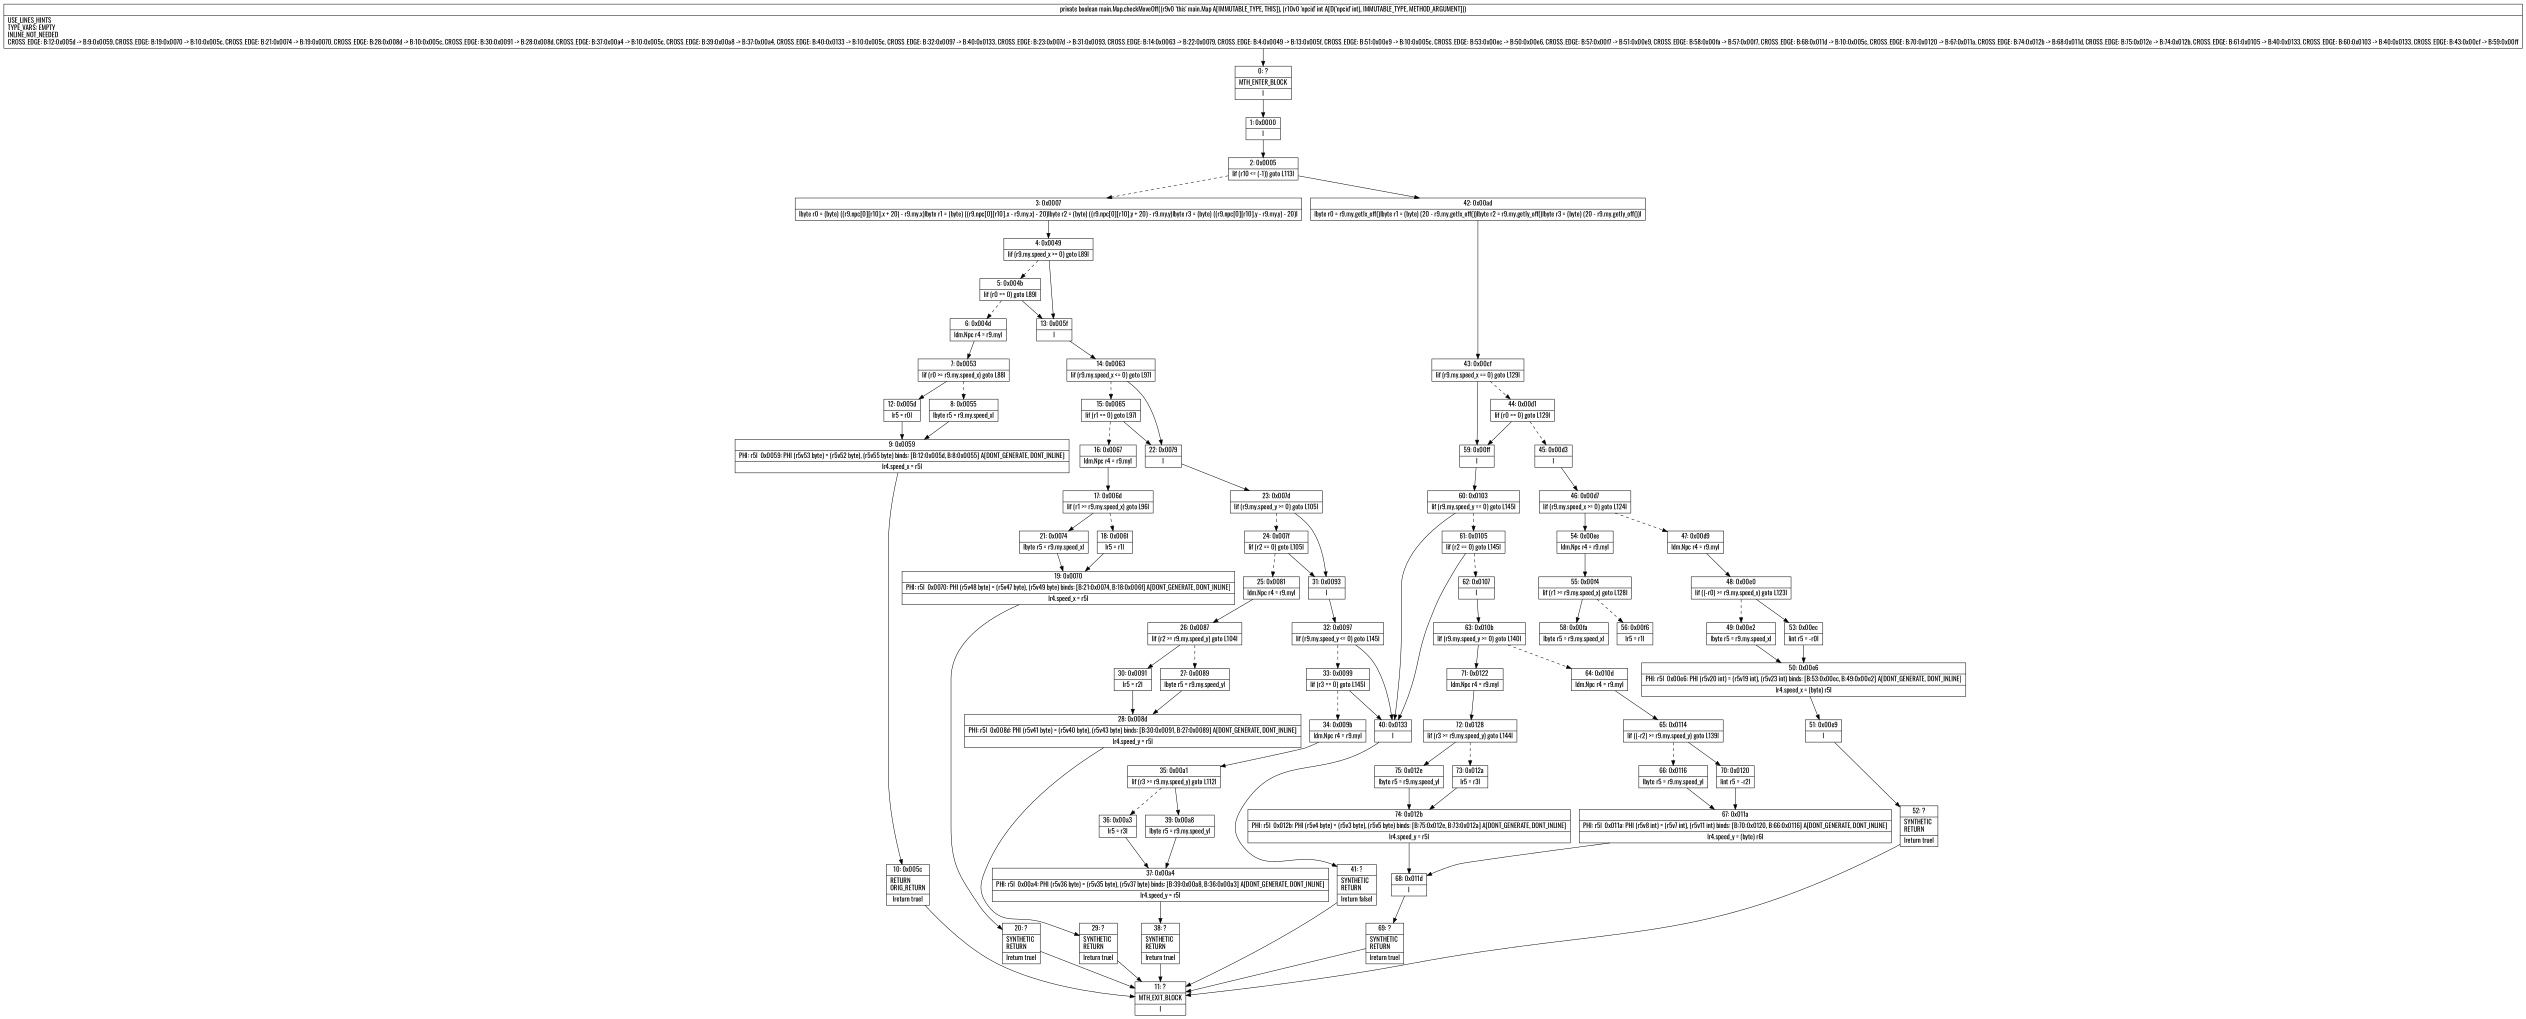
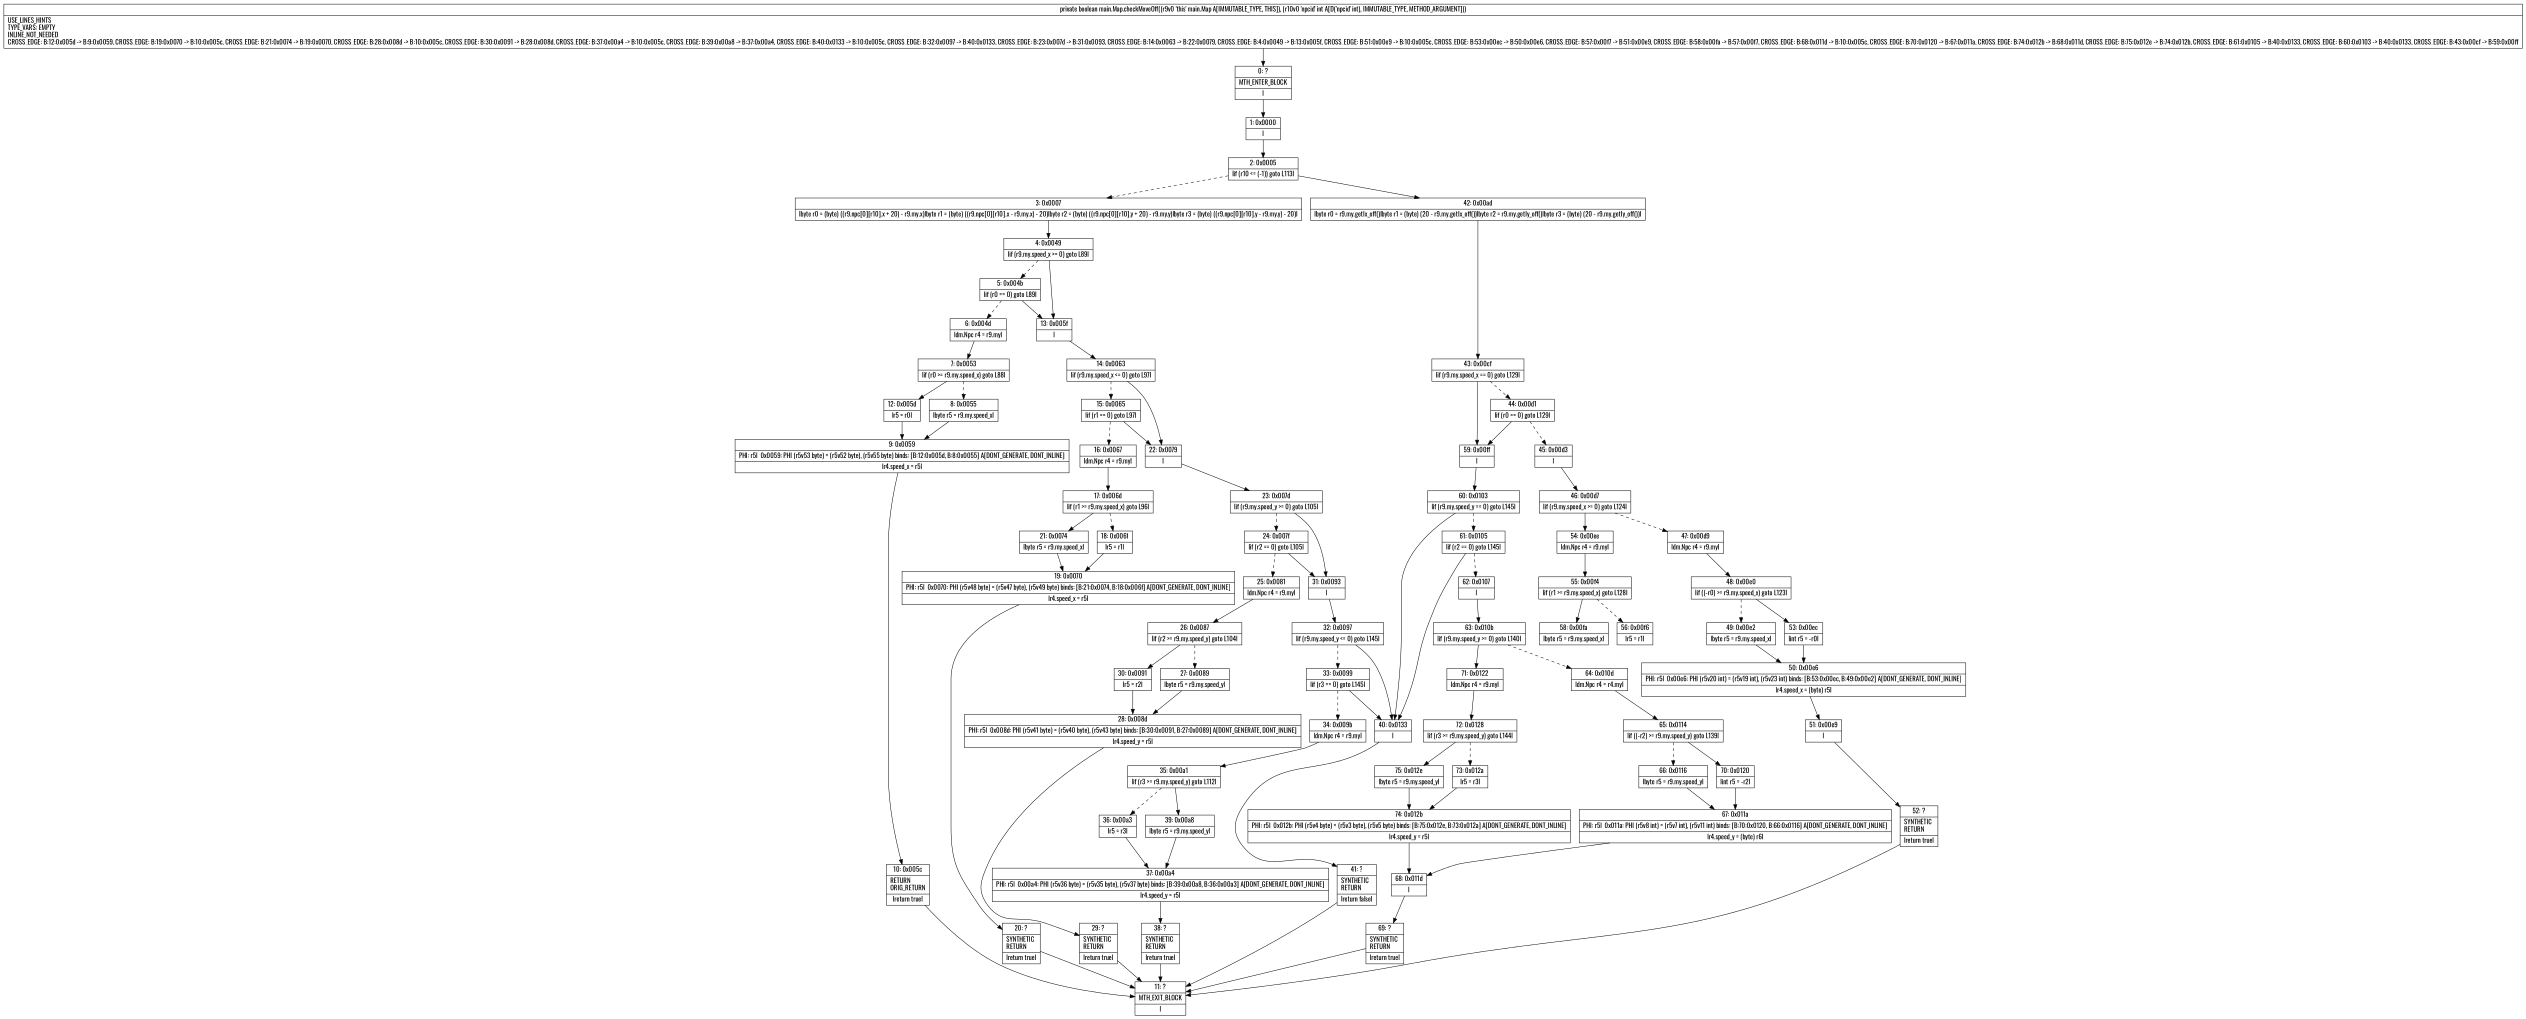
(1600, 685) -> (1600, 685)
